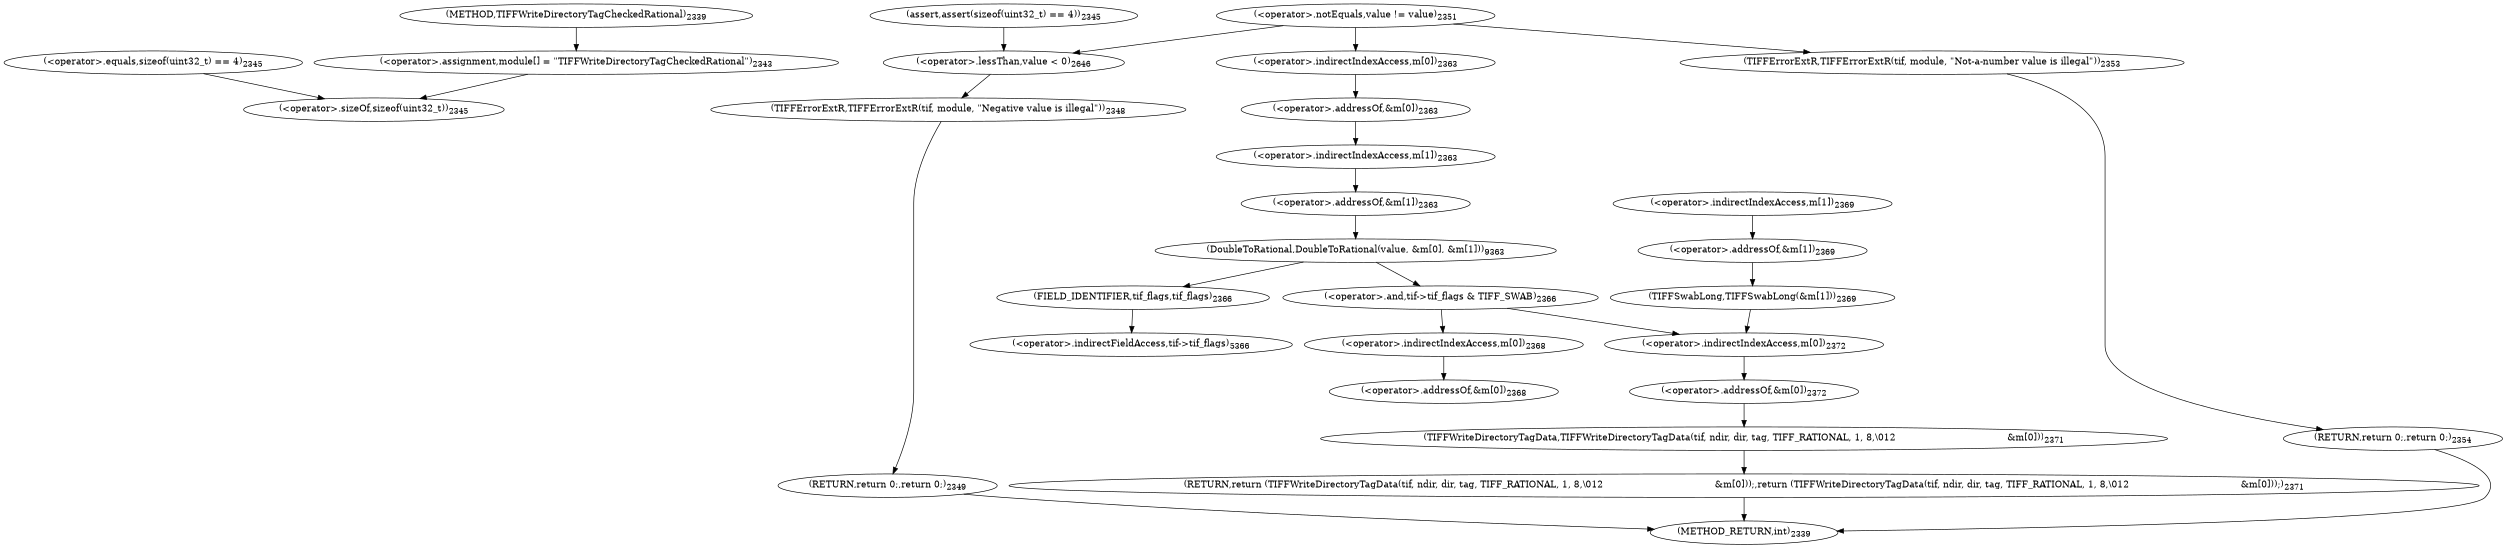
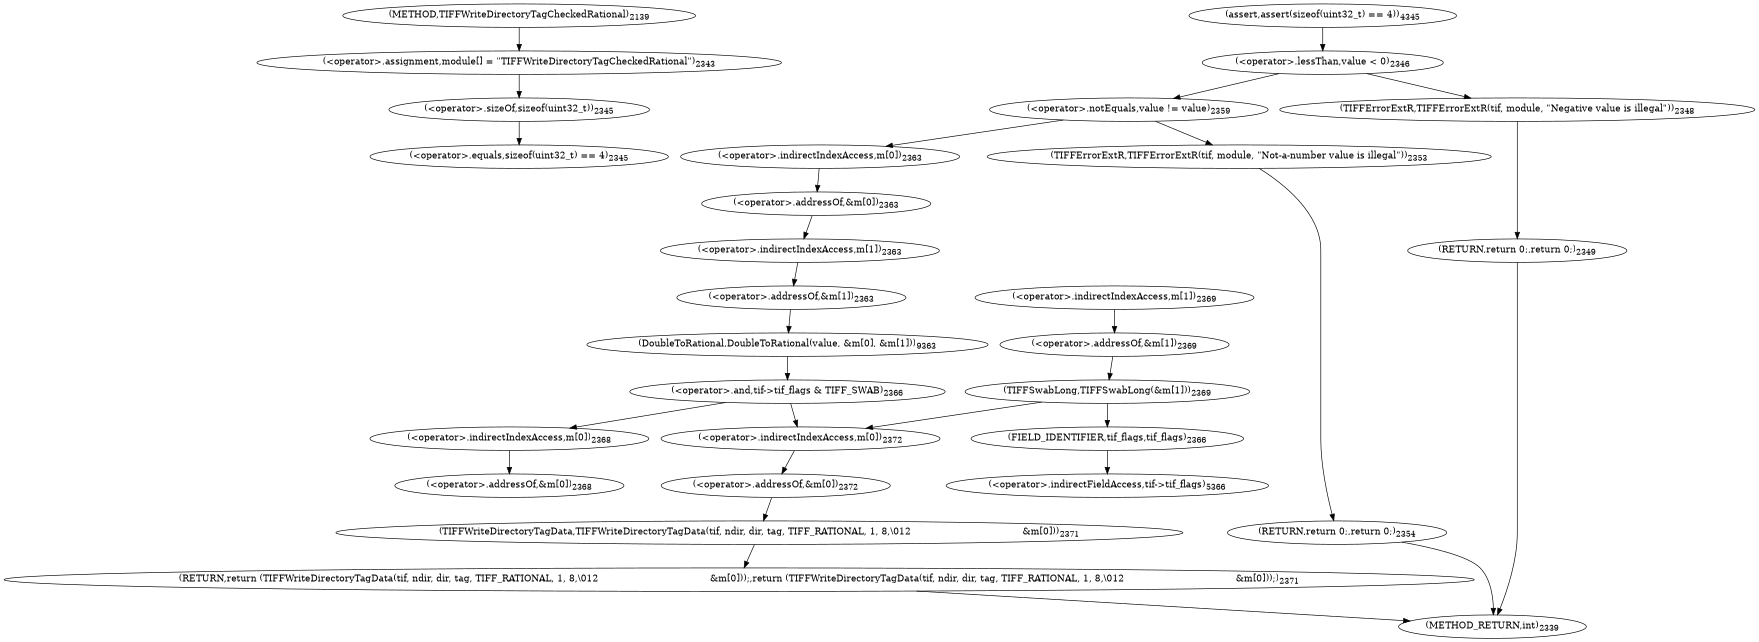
(697, 15) -> (640, 15)
(1091, 15) -> (1410, 15)
(1447, 15) -> (1221, 109)
(1181, 39) -> (1229, 85)
(1081, 62) -> (1400, 62)
(261, 86) -> (519, 130)
(1247, 274) -> (1107, 412)
